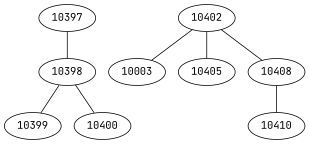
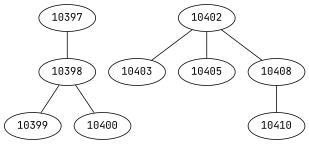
(137, 72) -> (137, 72)
